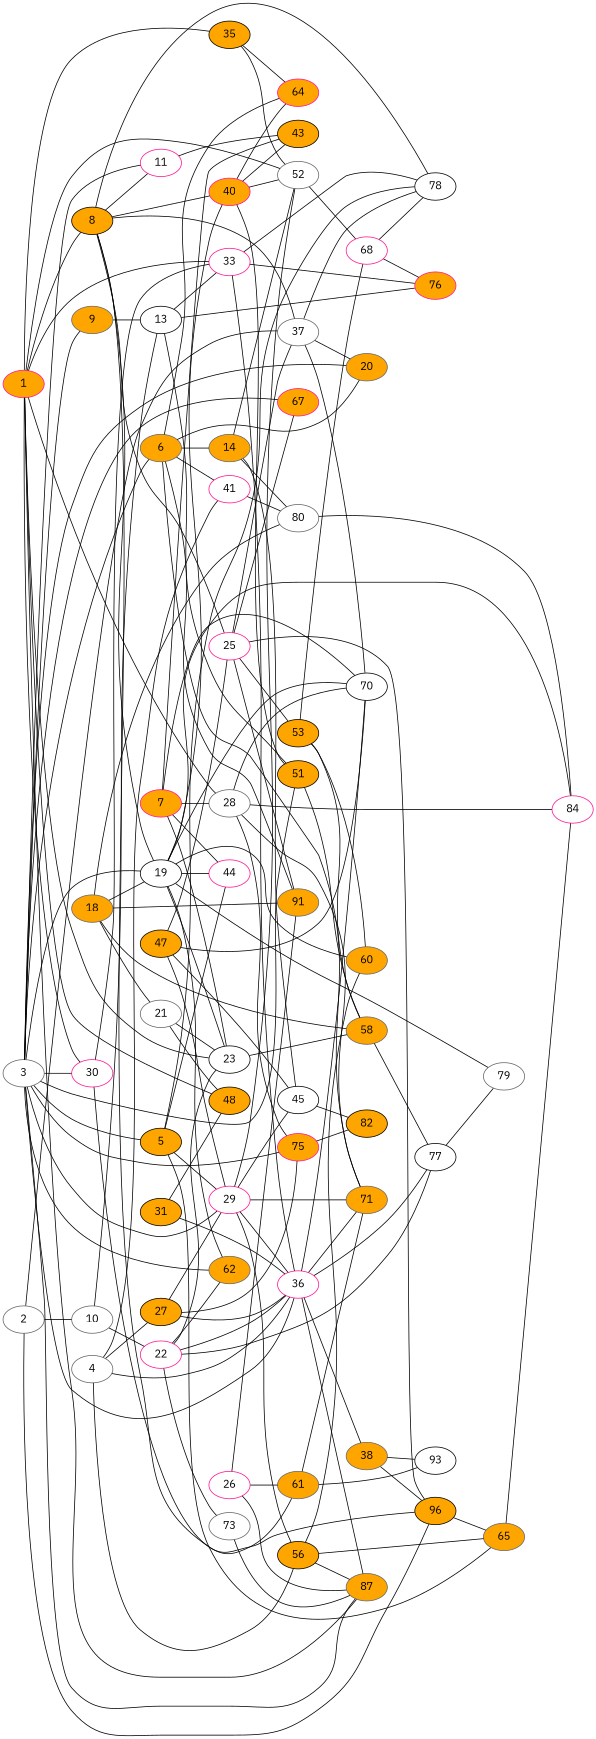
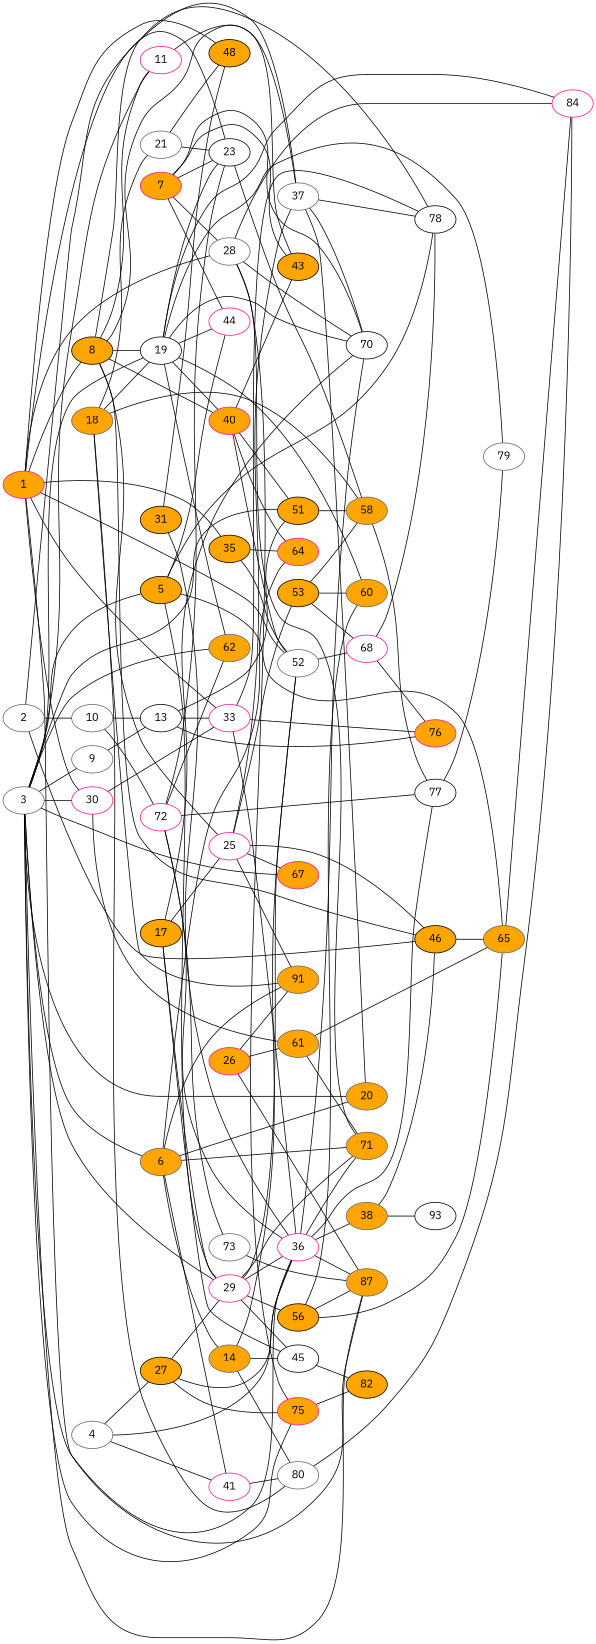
(92, 320) -> (92, 759)
(161, 944) -> (161, 933)
(161, 1355) -> (161, 817)
(369, 1480) -> (401, 991)
(230, 1485) -> (230, 1061)
(435, 1511) -> (435, 939)
(125, 1605) -> none
